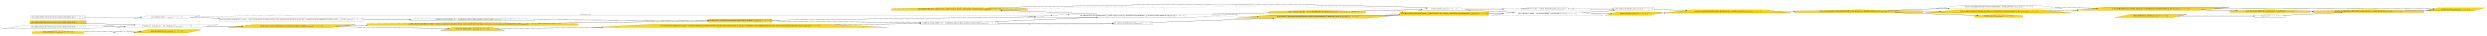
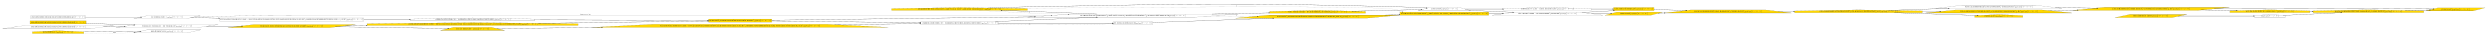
(1634, 9) -> (1634, 9)
(167, 31) -> (167, 31)
